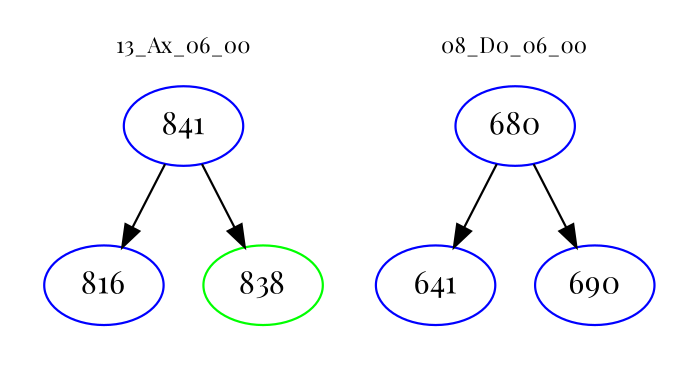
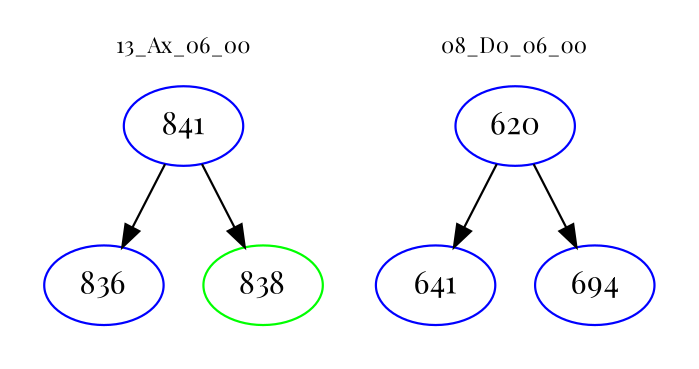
(515, 126) -> (515, 126)
(104, 285) -> (104, 285)
(595, 285) -> (595, 285)
